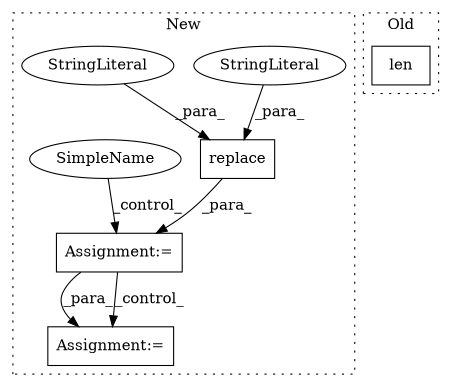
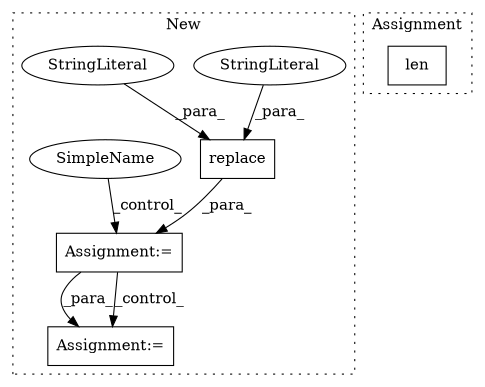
(401, 25) -> (418, 25)
